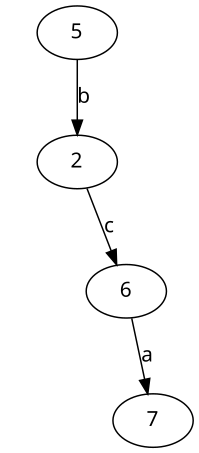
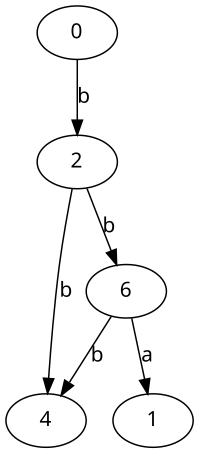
(77, 33) -> (77, 33)
(109, 227) -> (109, 227)
none -> (46, 421)
(153, 421) -> (153, 421)
